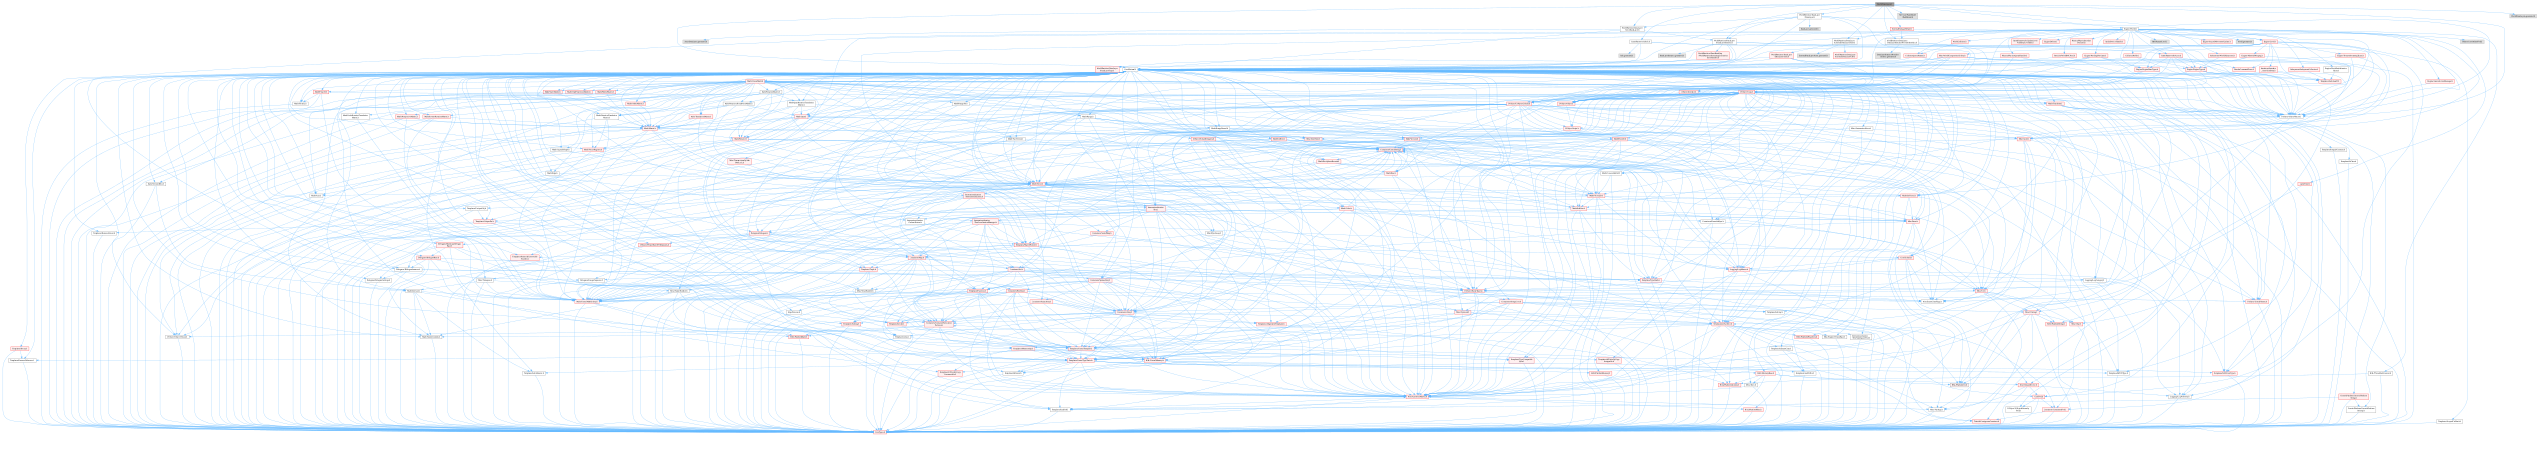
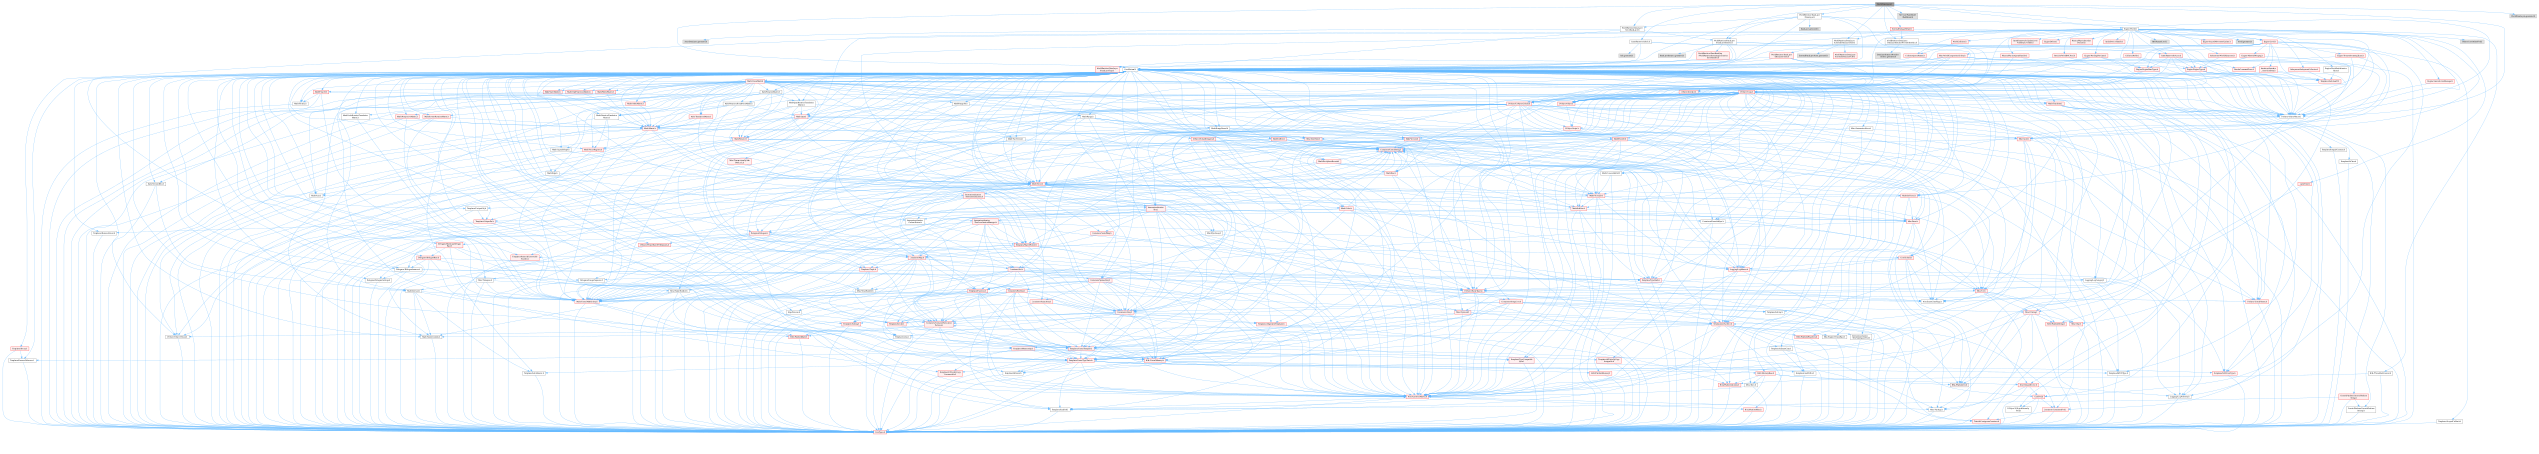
(1360, 155) -> (1361, 156)
